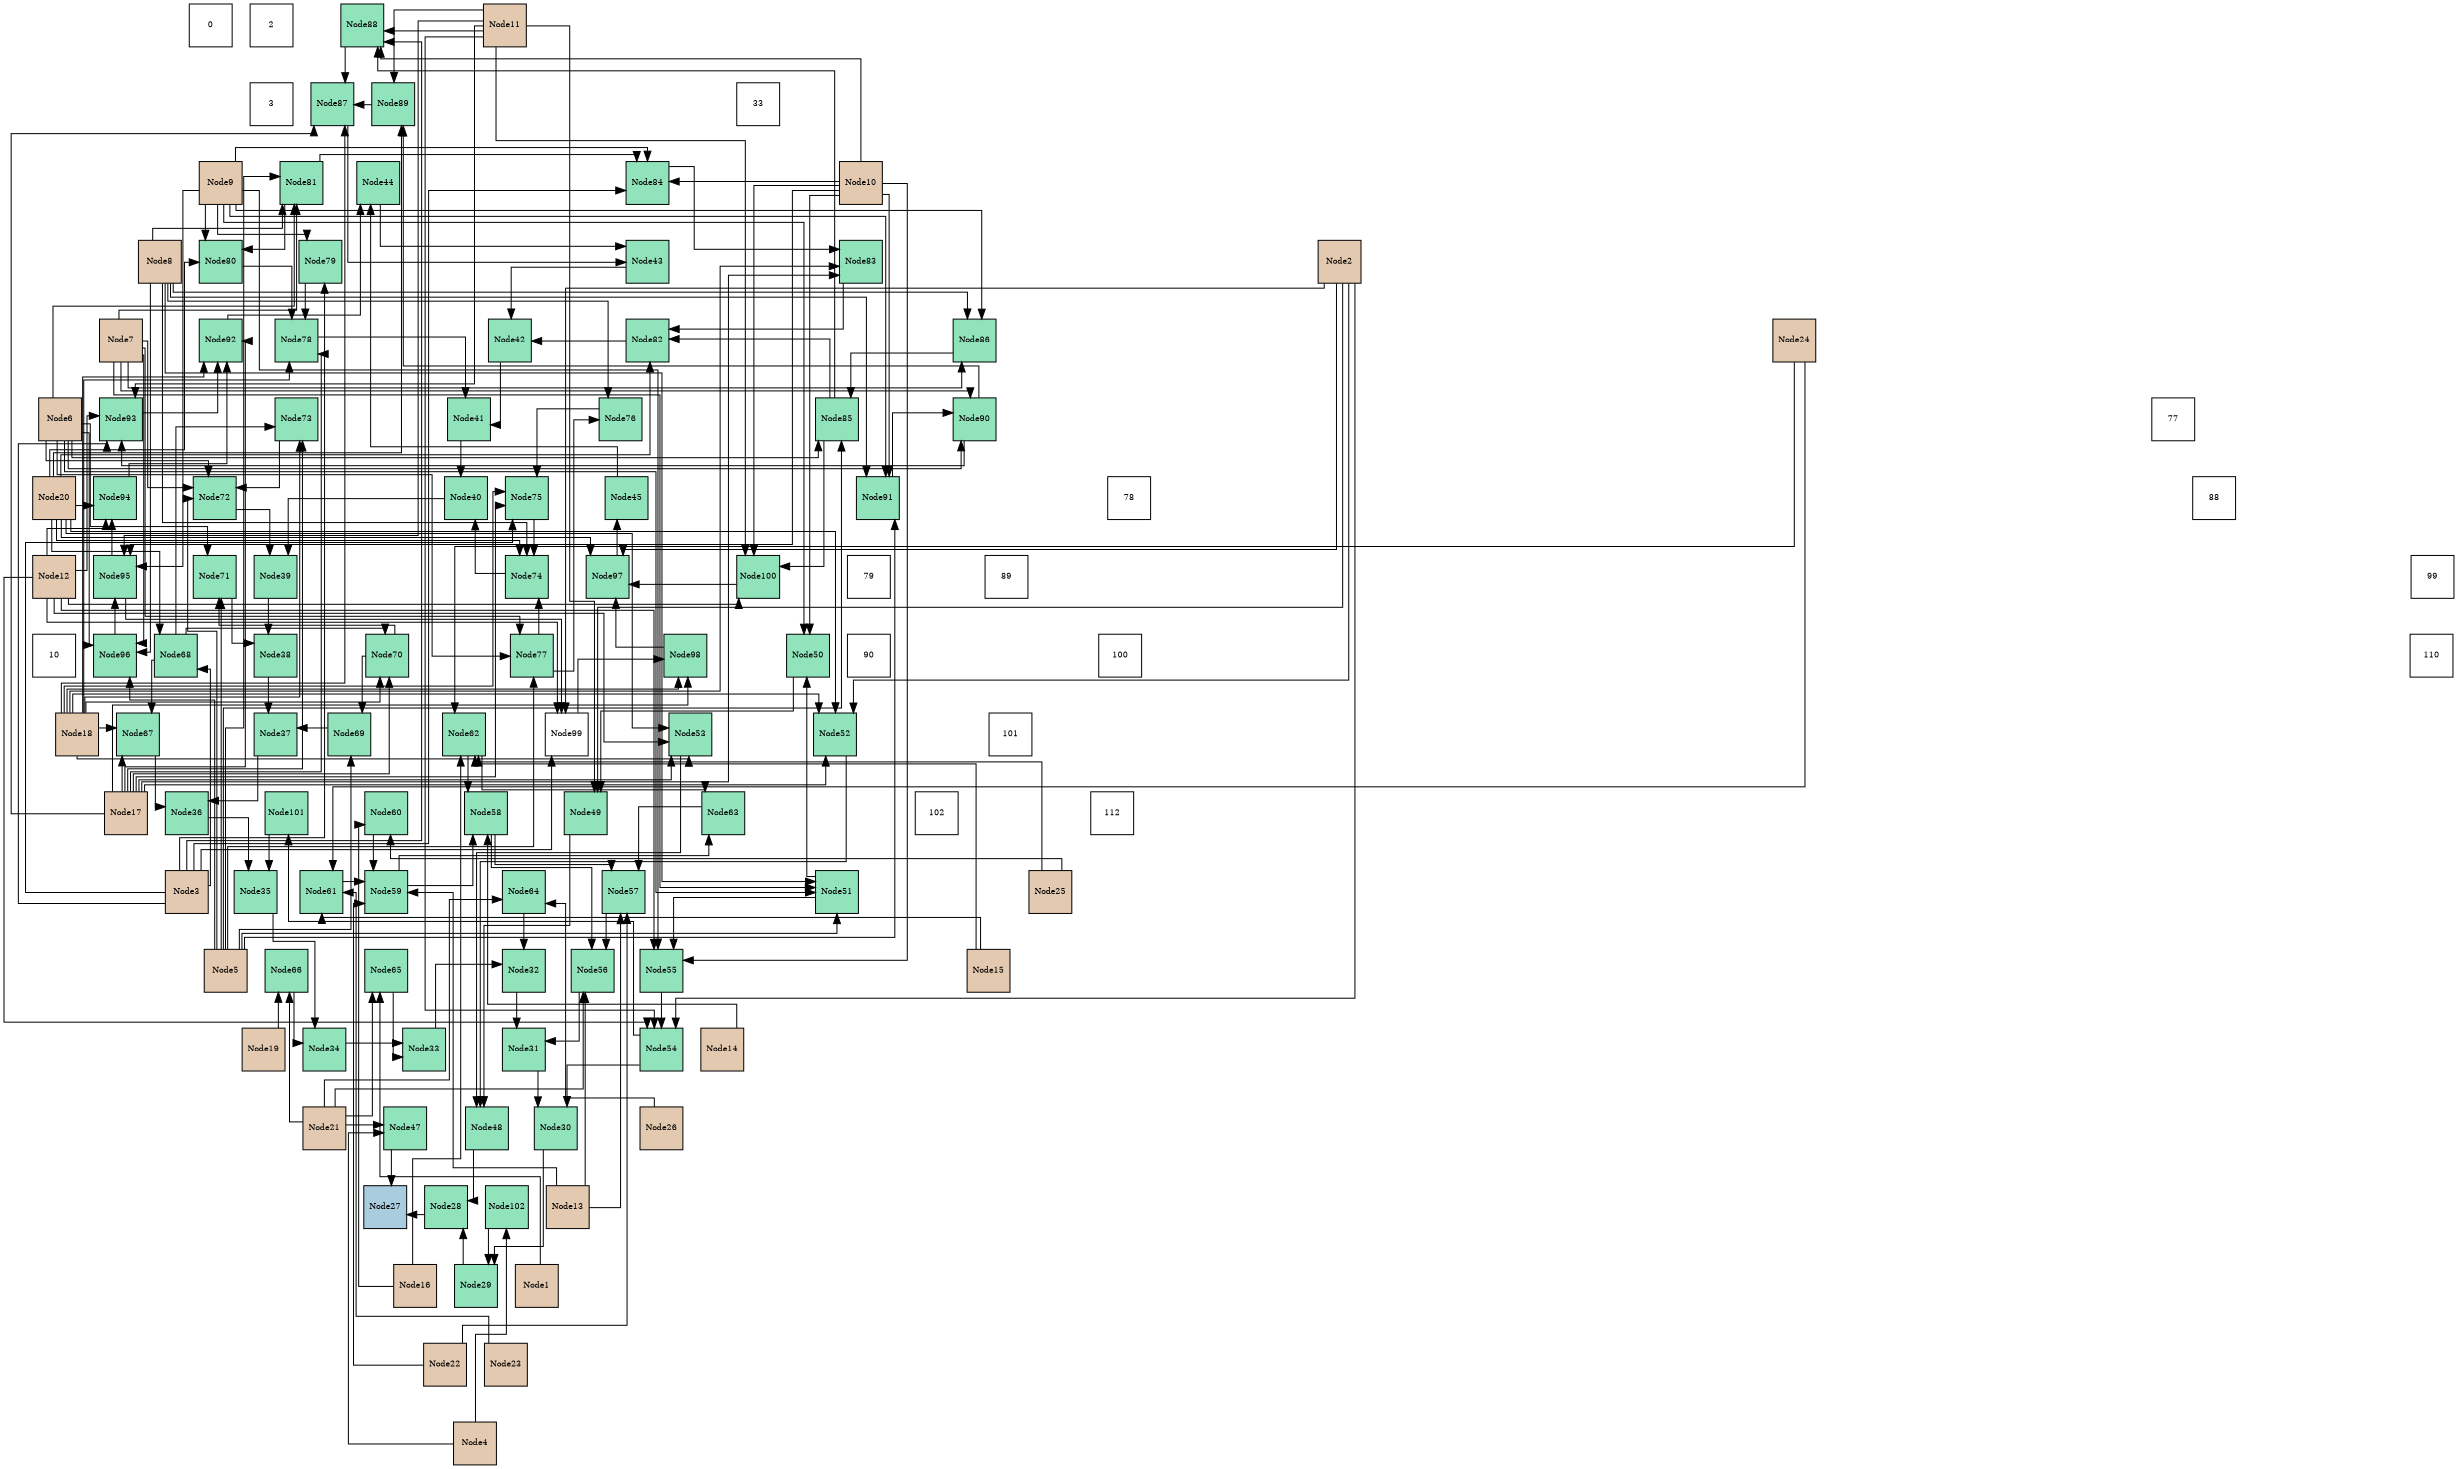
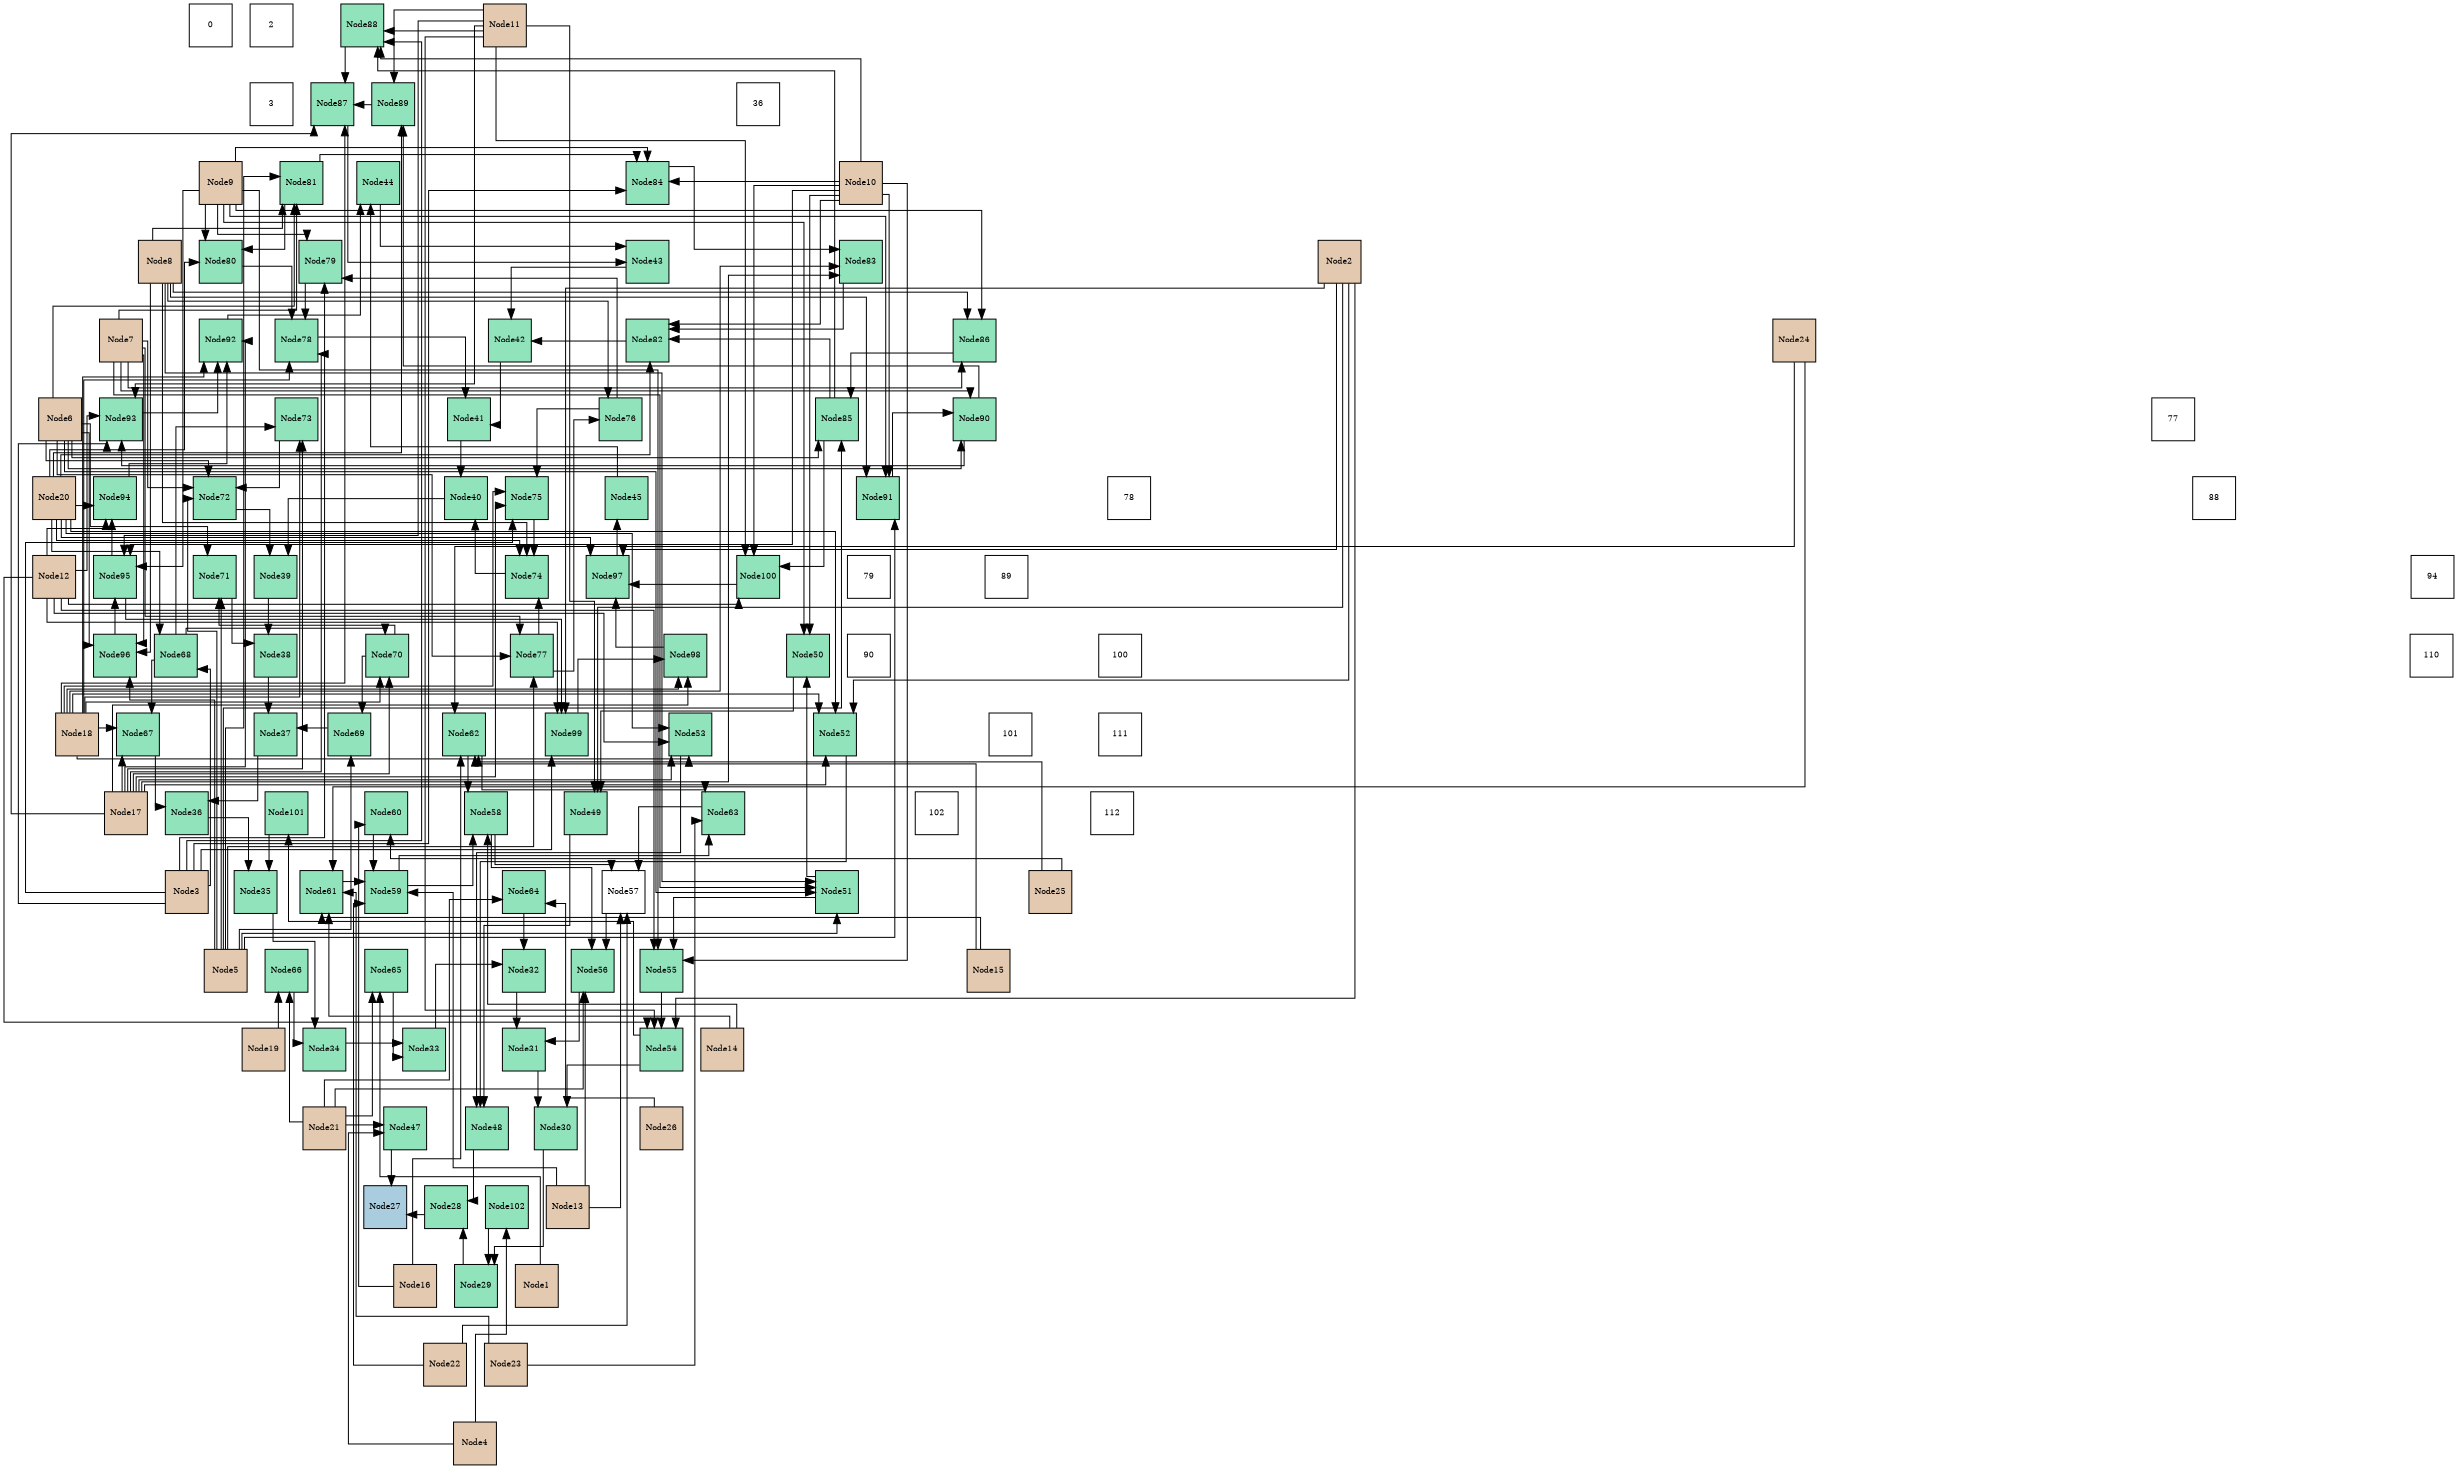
(758, 104) -> (758, 104)
none -> (496, 278)
none -> (820, 316)
(2433, 577) -> (2433, 577)
(54, 656) -> none
(567, 734) -> (567, 734)
none -> (1120, 734)
(624, 892) -> (624, 892)
none -> (502, 1016)
none -> (695, 1176)
